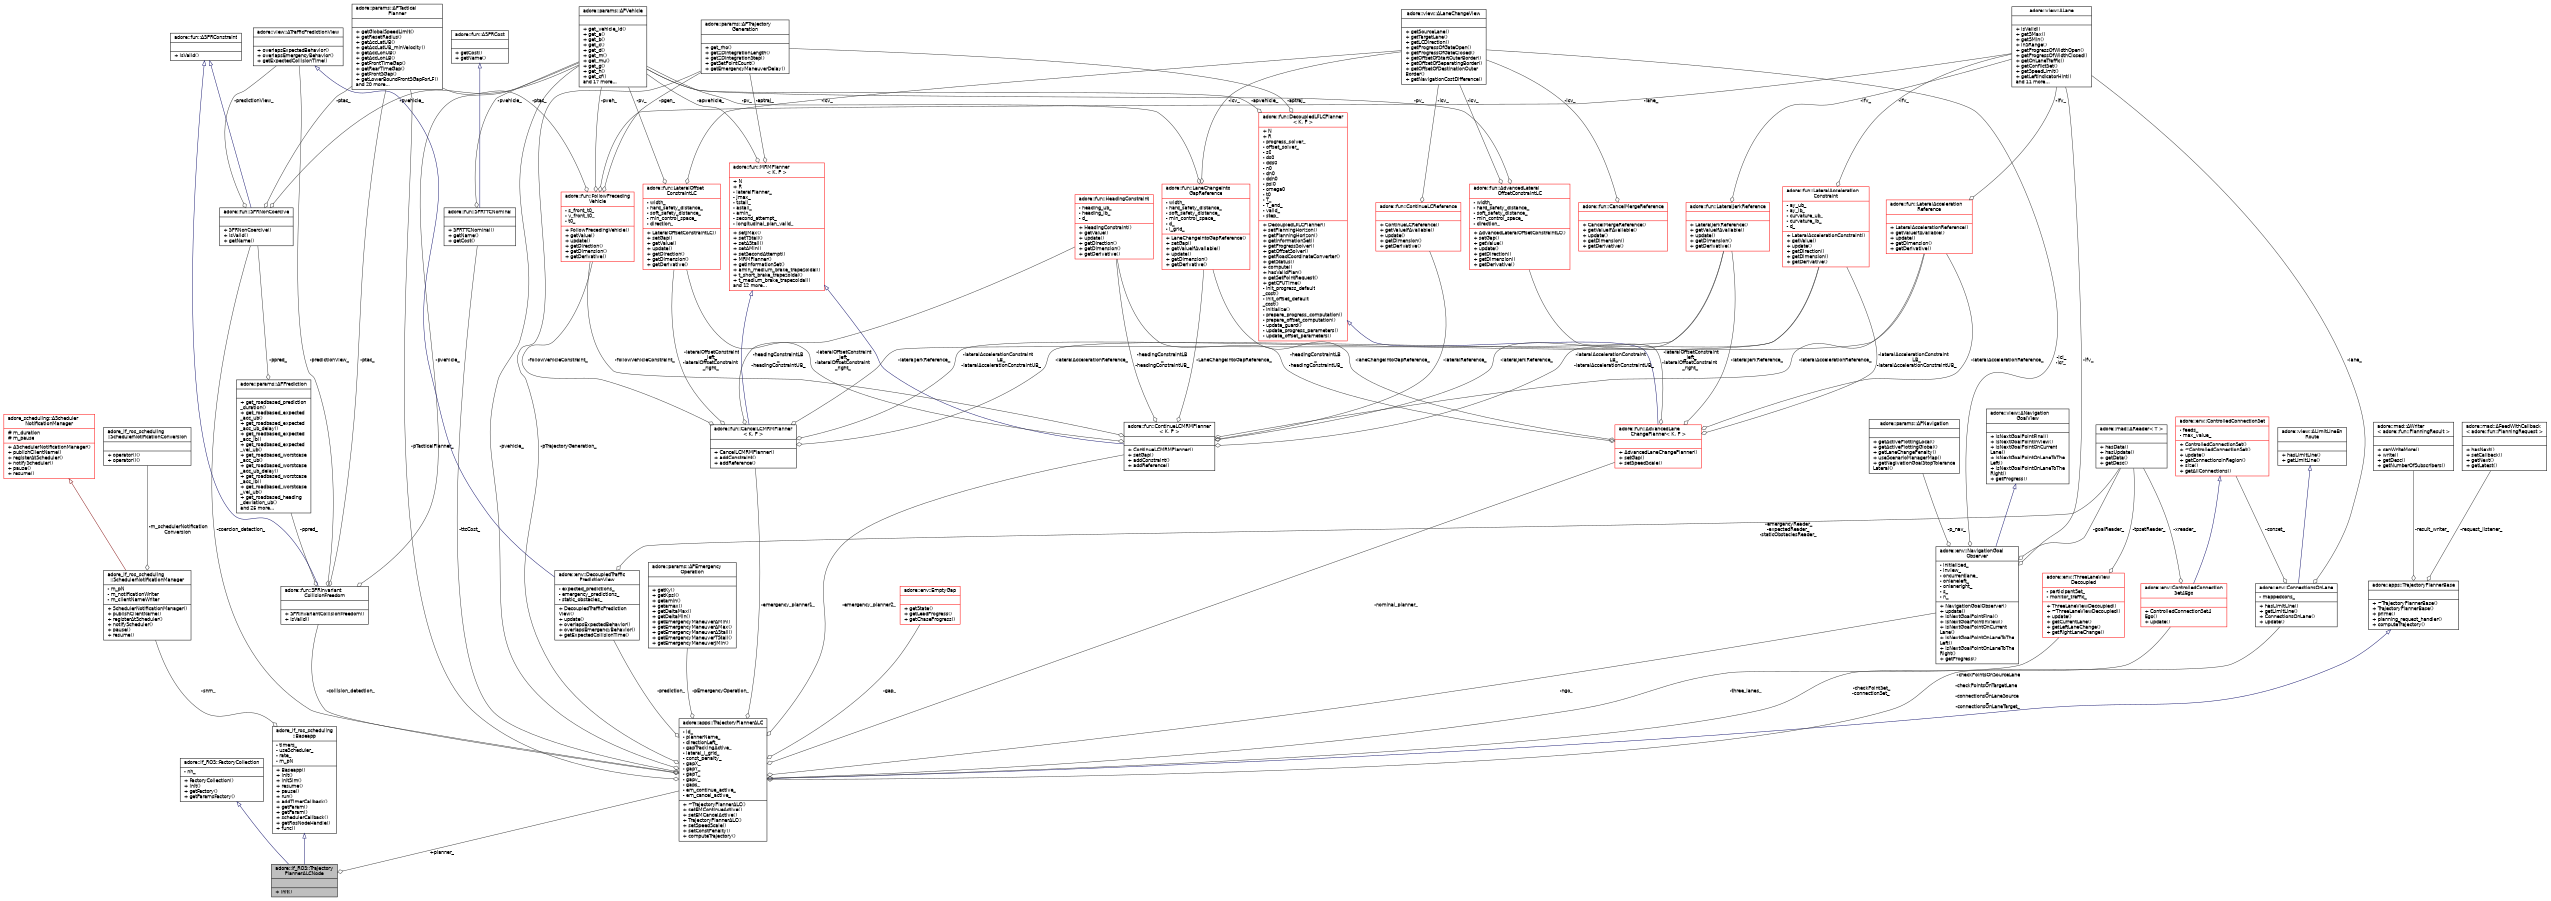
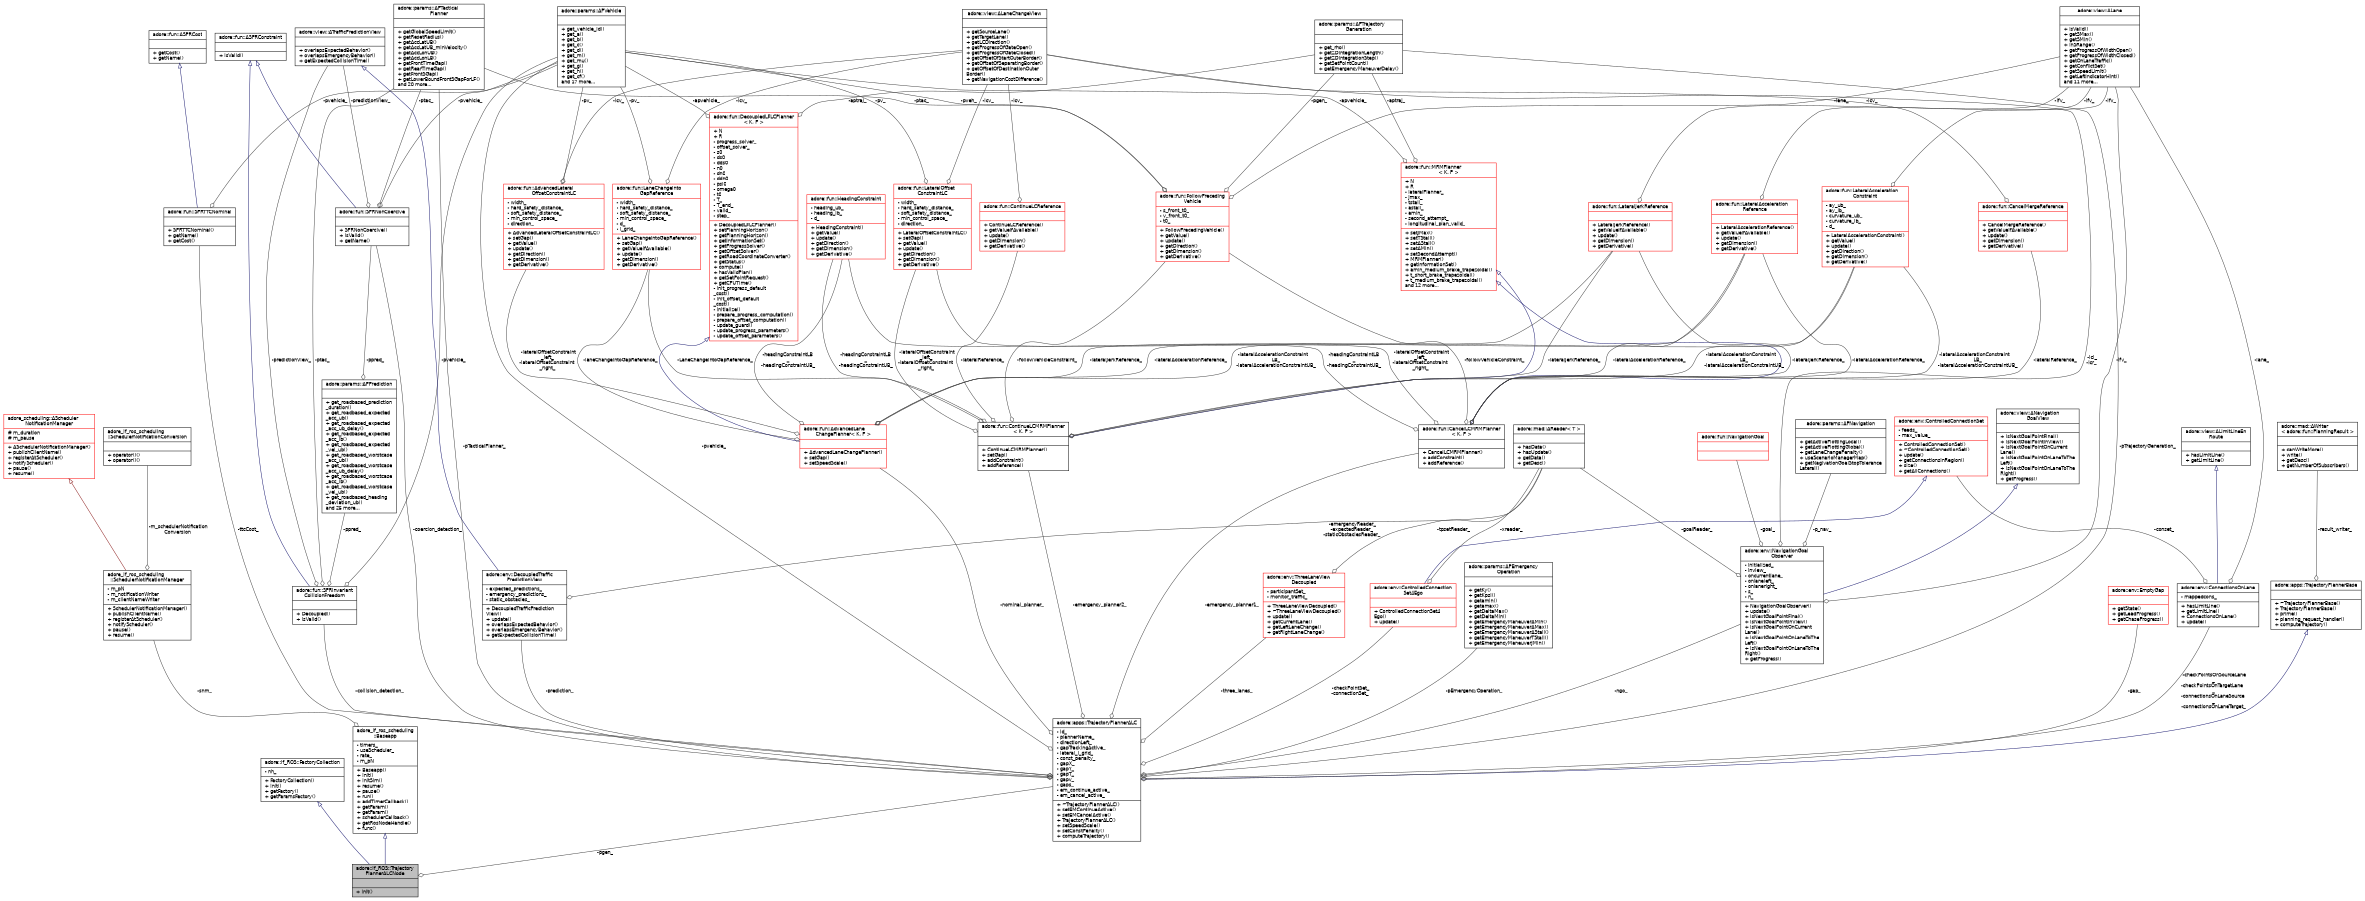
none -> (1904, 379)
none -> (1733, 446)
(2504, 446) -> none
(325, 614) -> (313, 614)
(441, 853) -> (605, 853)
